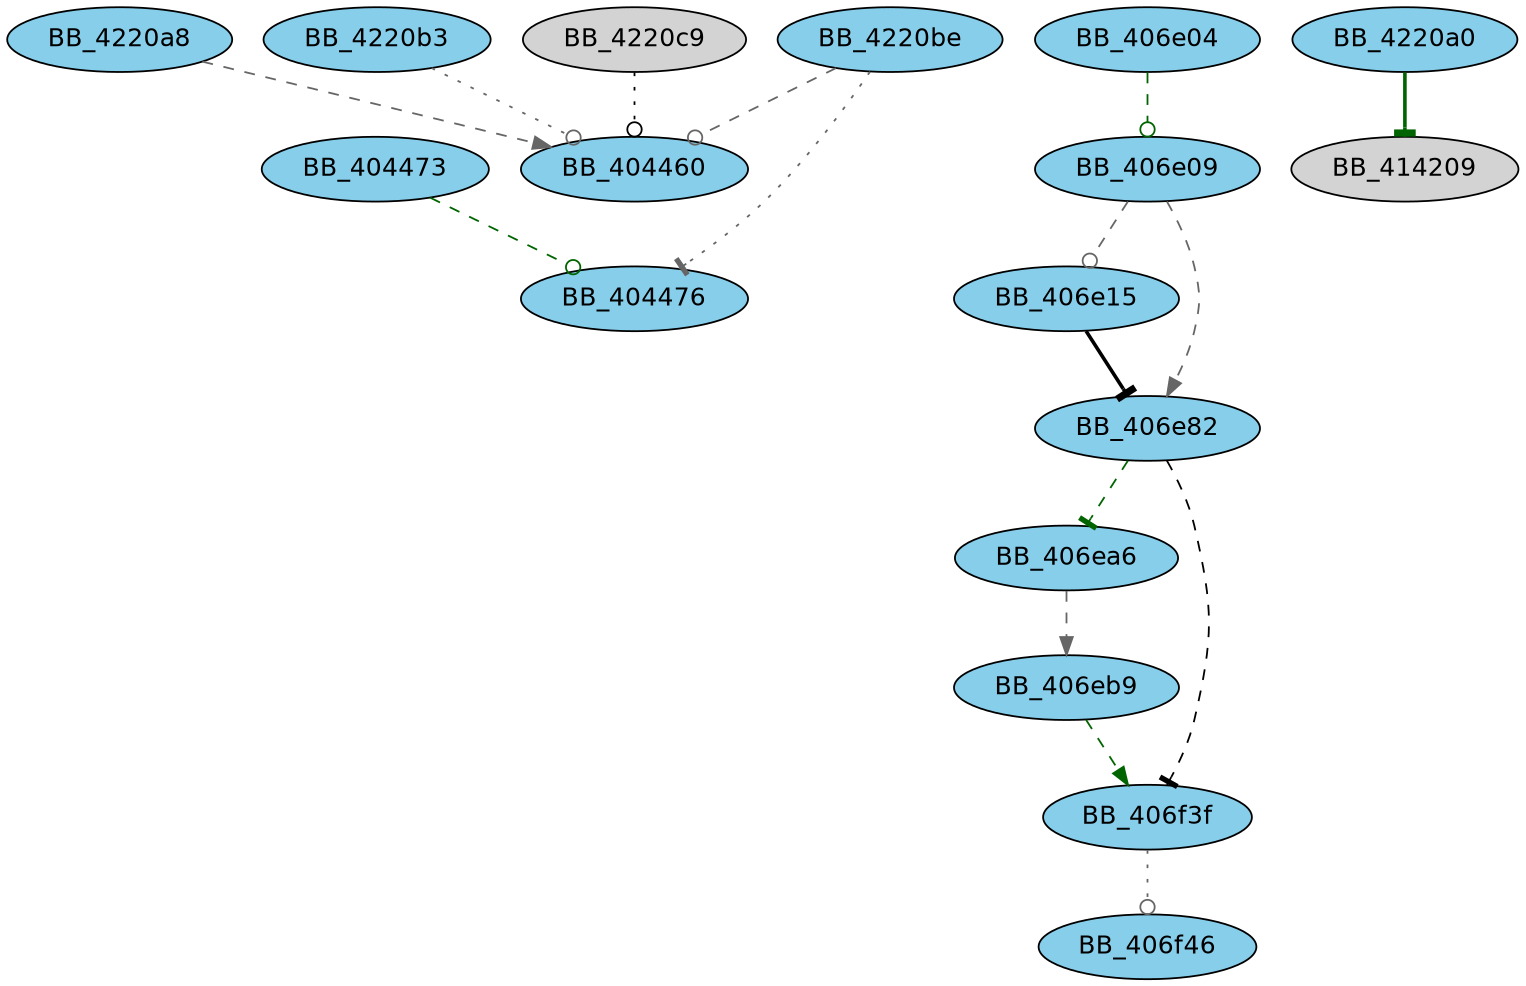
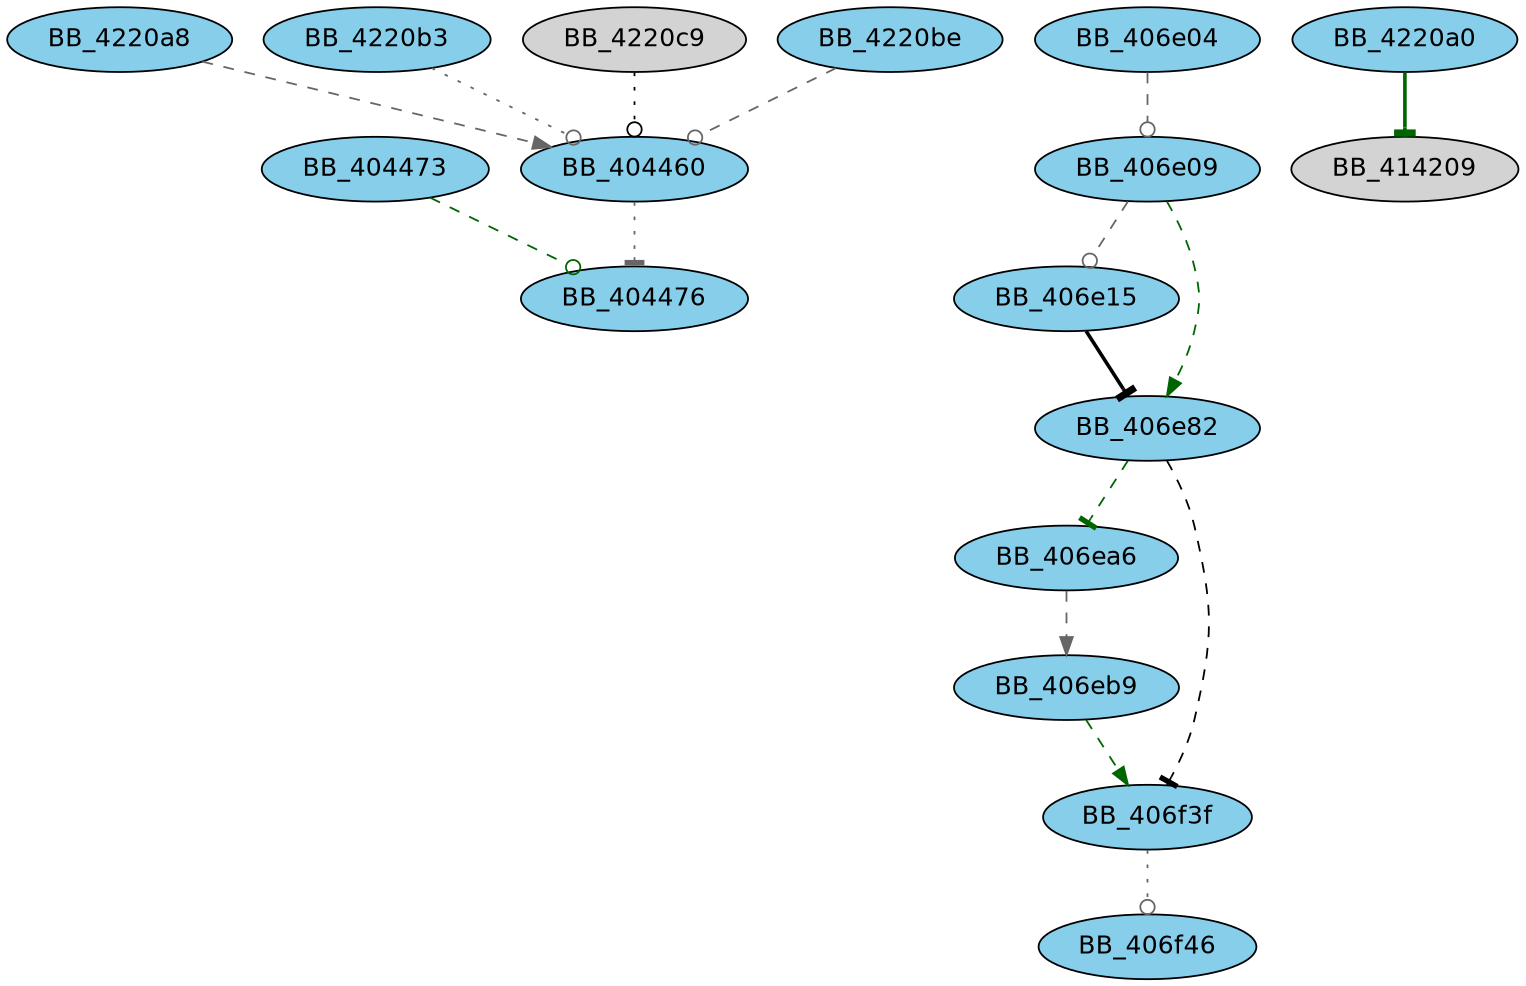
(1148, 97) -> (1148, 97)
(788, 177) -> (634, 230)
(1199, 290) -> (1199, 290)
